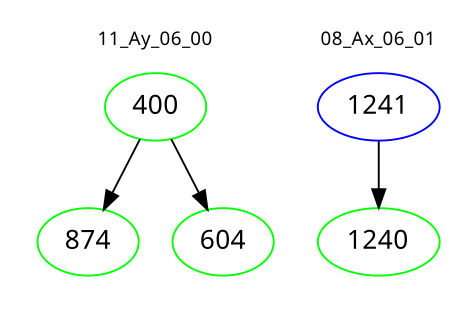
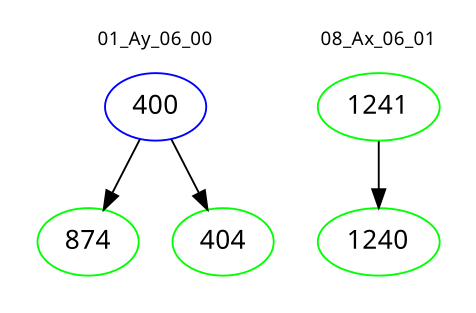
(156, 40) -> (156, 40)
(156, 107) -> (156, 107)
(379, 107) -> (379, 107)
(223, 242) -> (223, 242)
